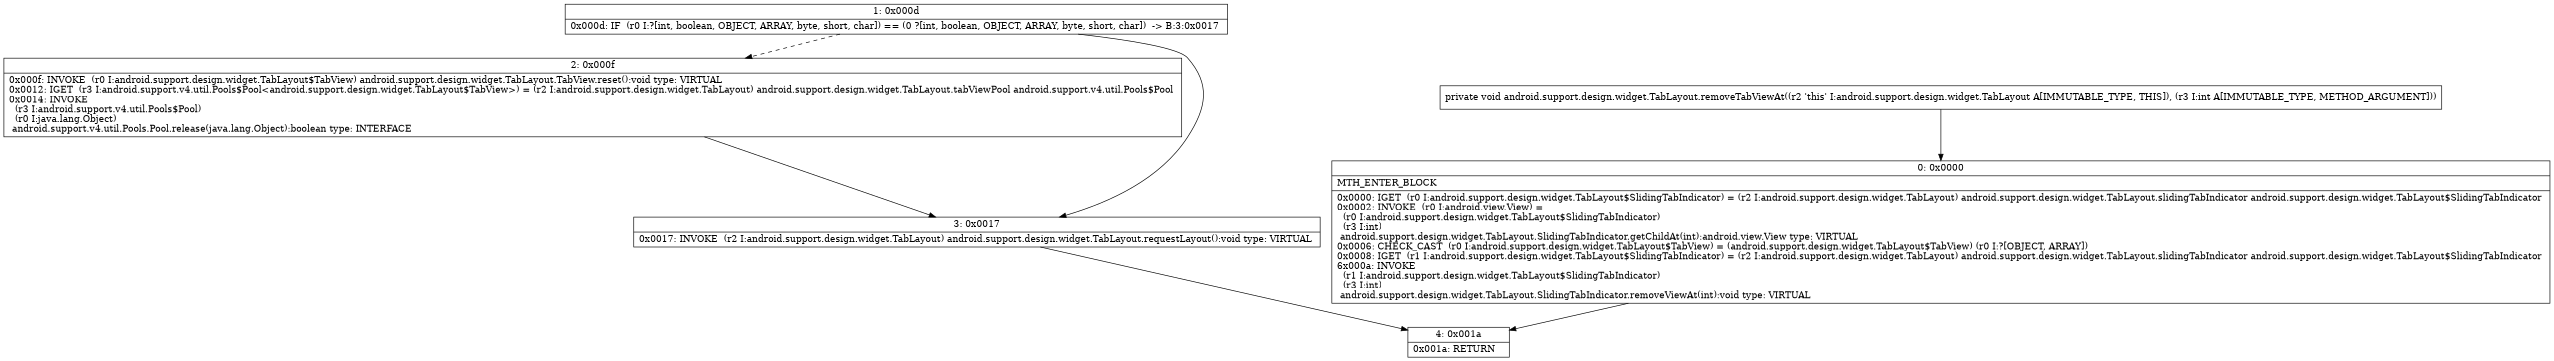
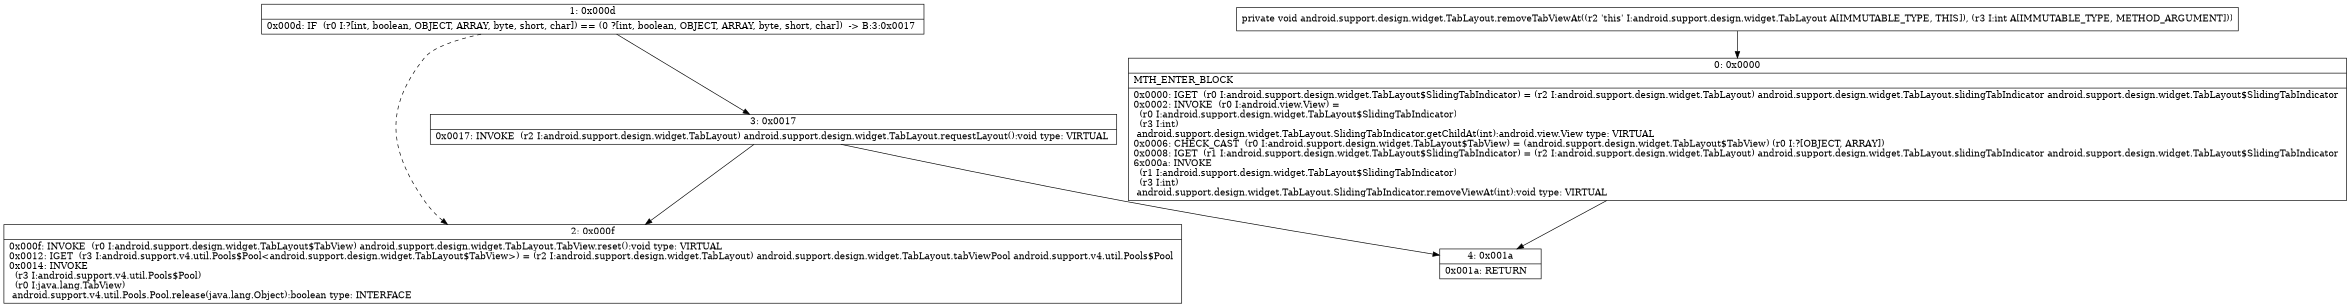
(63, 119) -> (67, 286)
(817, 176) -> (702, 182)
